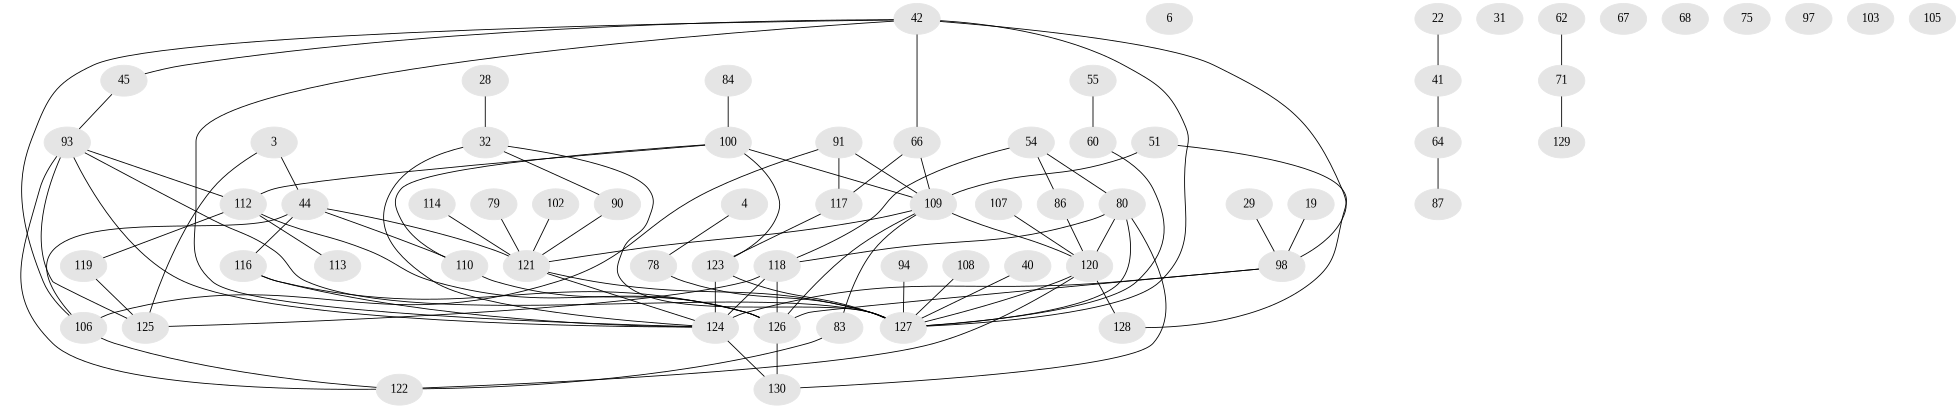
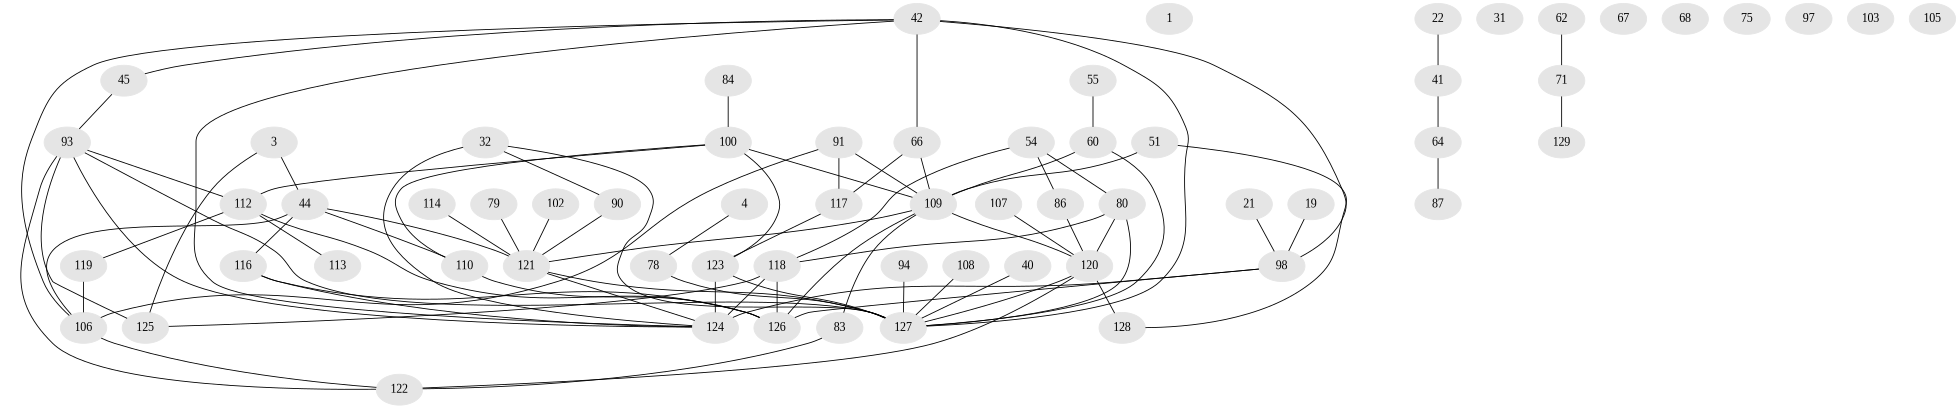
(1169, 19) -> (1169, 19)
(485, 81) -> none
none -> (1023, 171)
(1249, 204) -> (1249, 204)
(114, 297) -> (84, 291)
(777, 390) -> none
